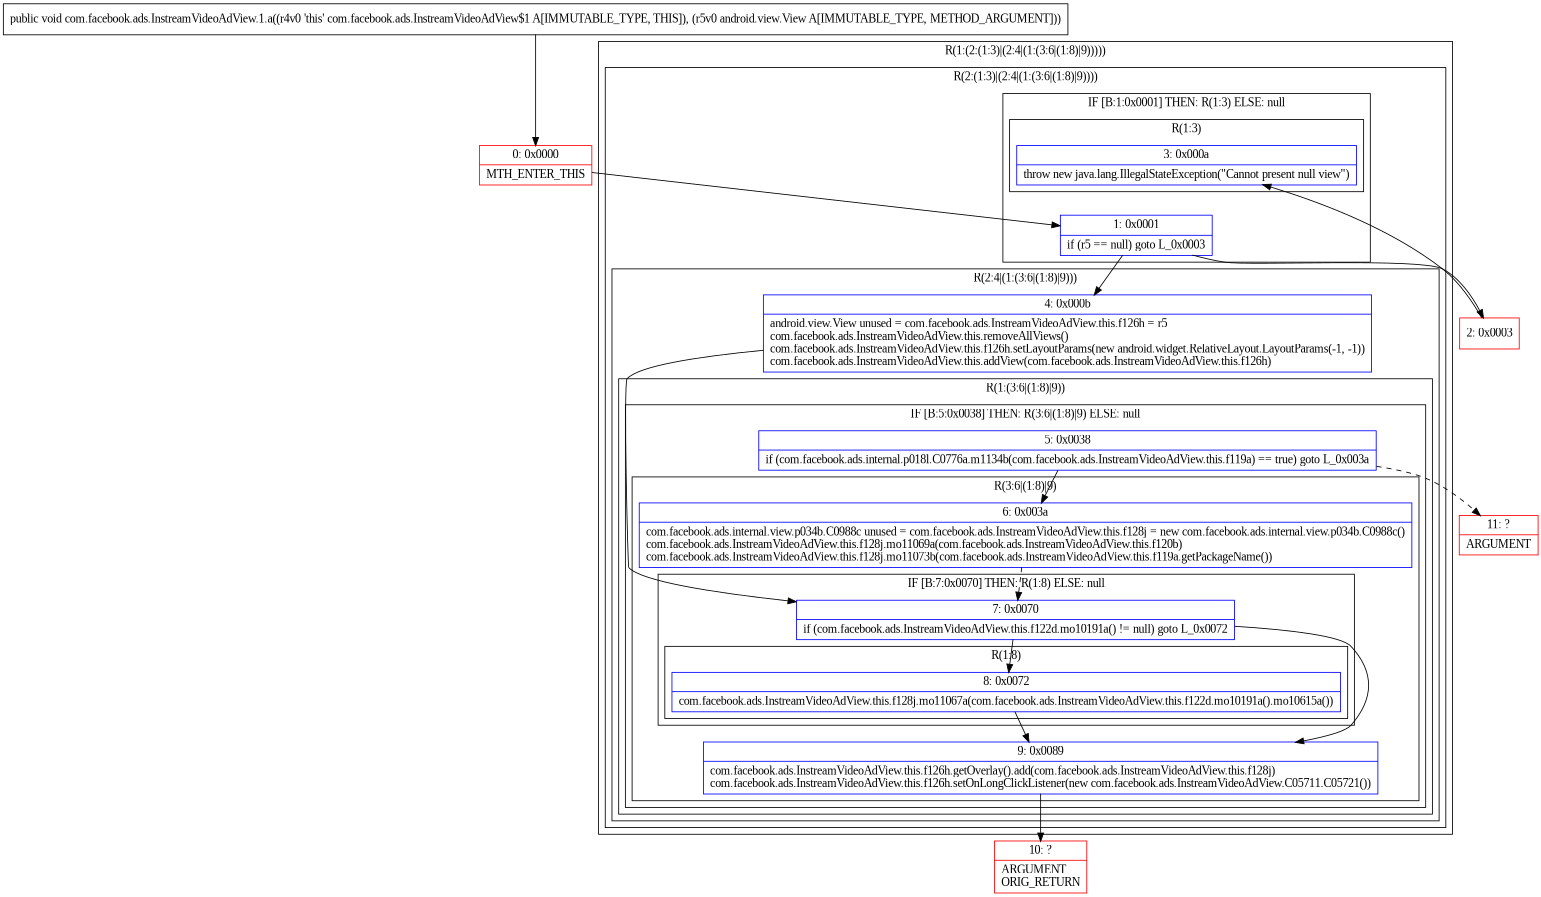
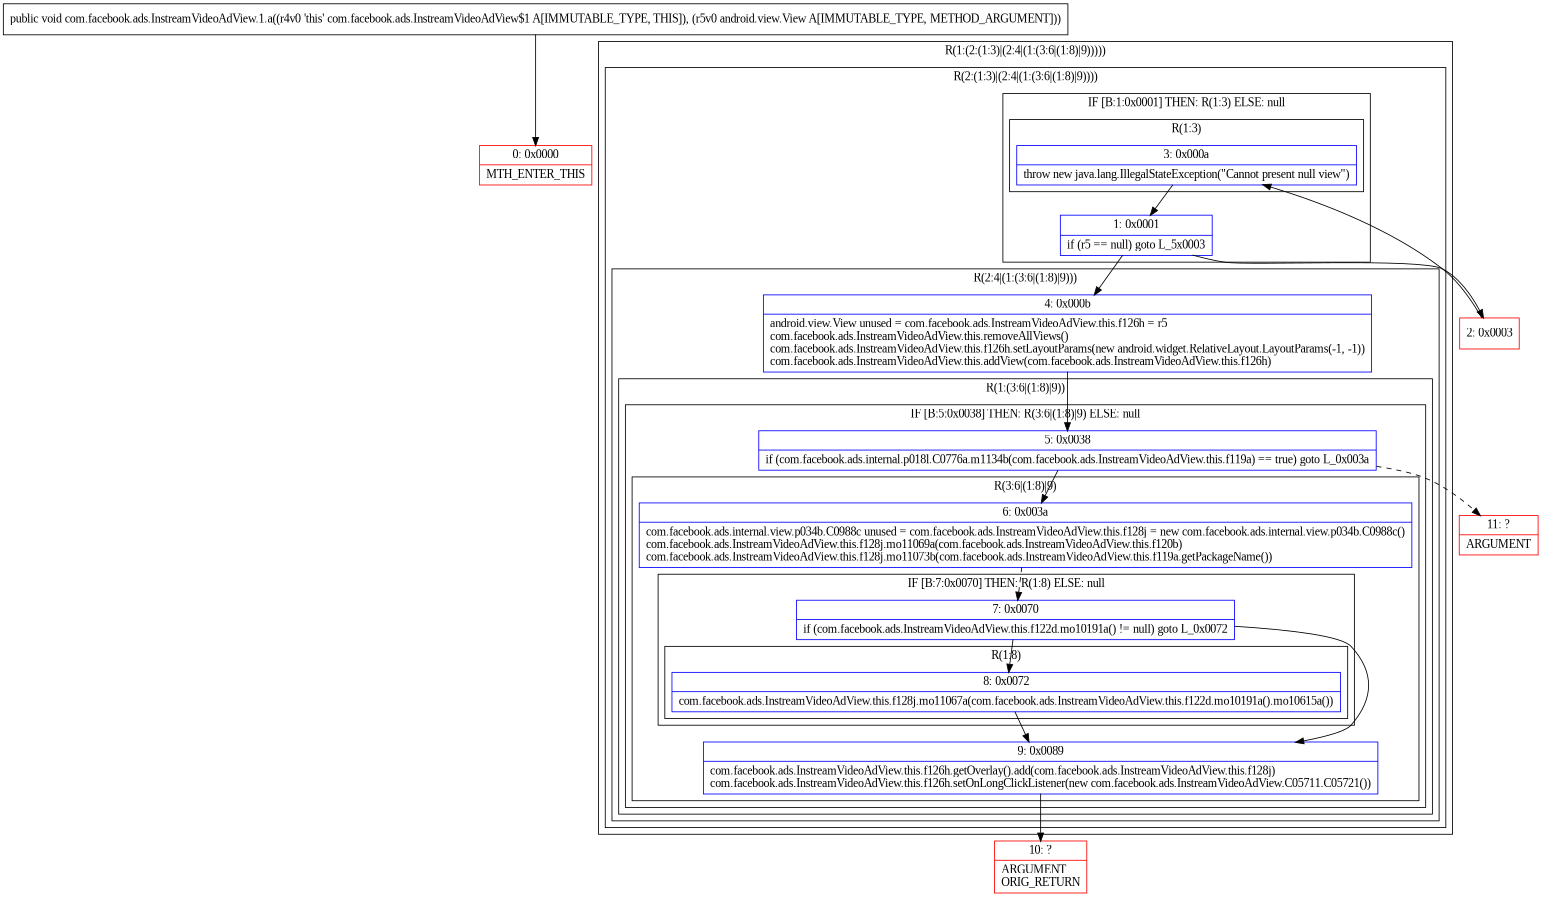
(822, 199) -> (1164, 197)
(1136, 245) -> (1136, 245)
(626, 399) -> (1067, 397)
